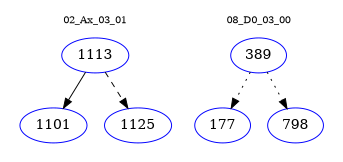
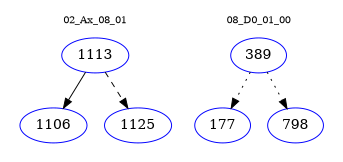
(95, 21) -> (95, 21)
(259, 21) -> (259, 21)
(53, 125) -> (53, 125)
